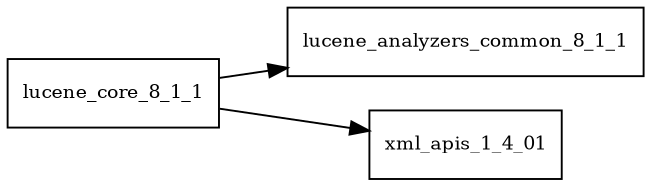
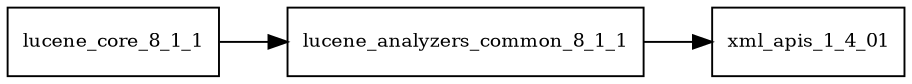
(285, 118) -> (668, 42)
